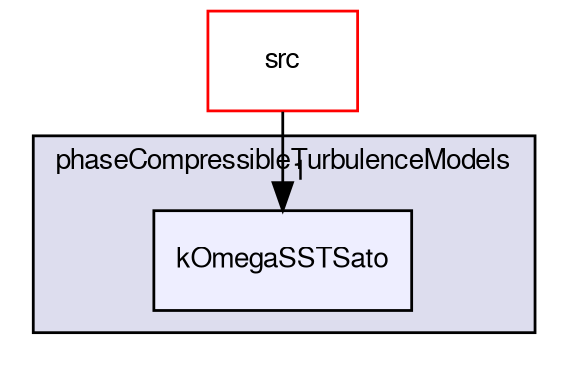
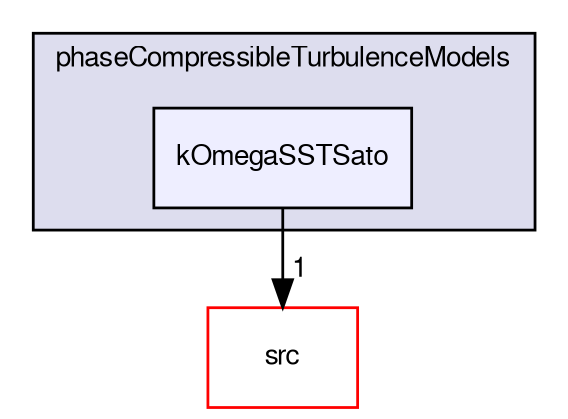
(283, 153) -> (283, 248)
